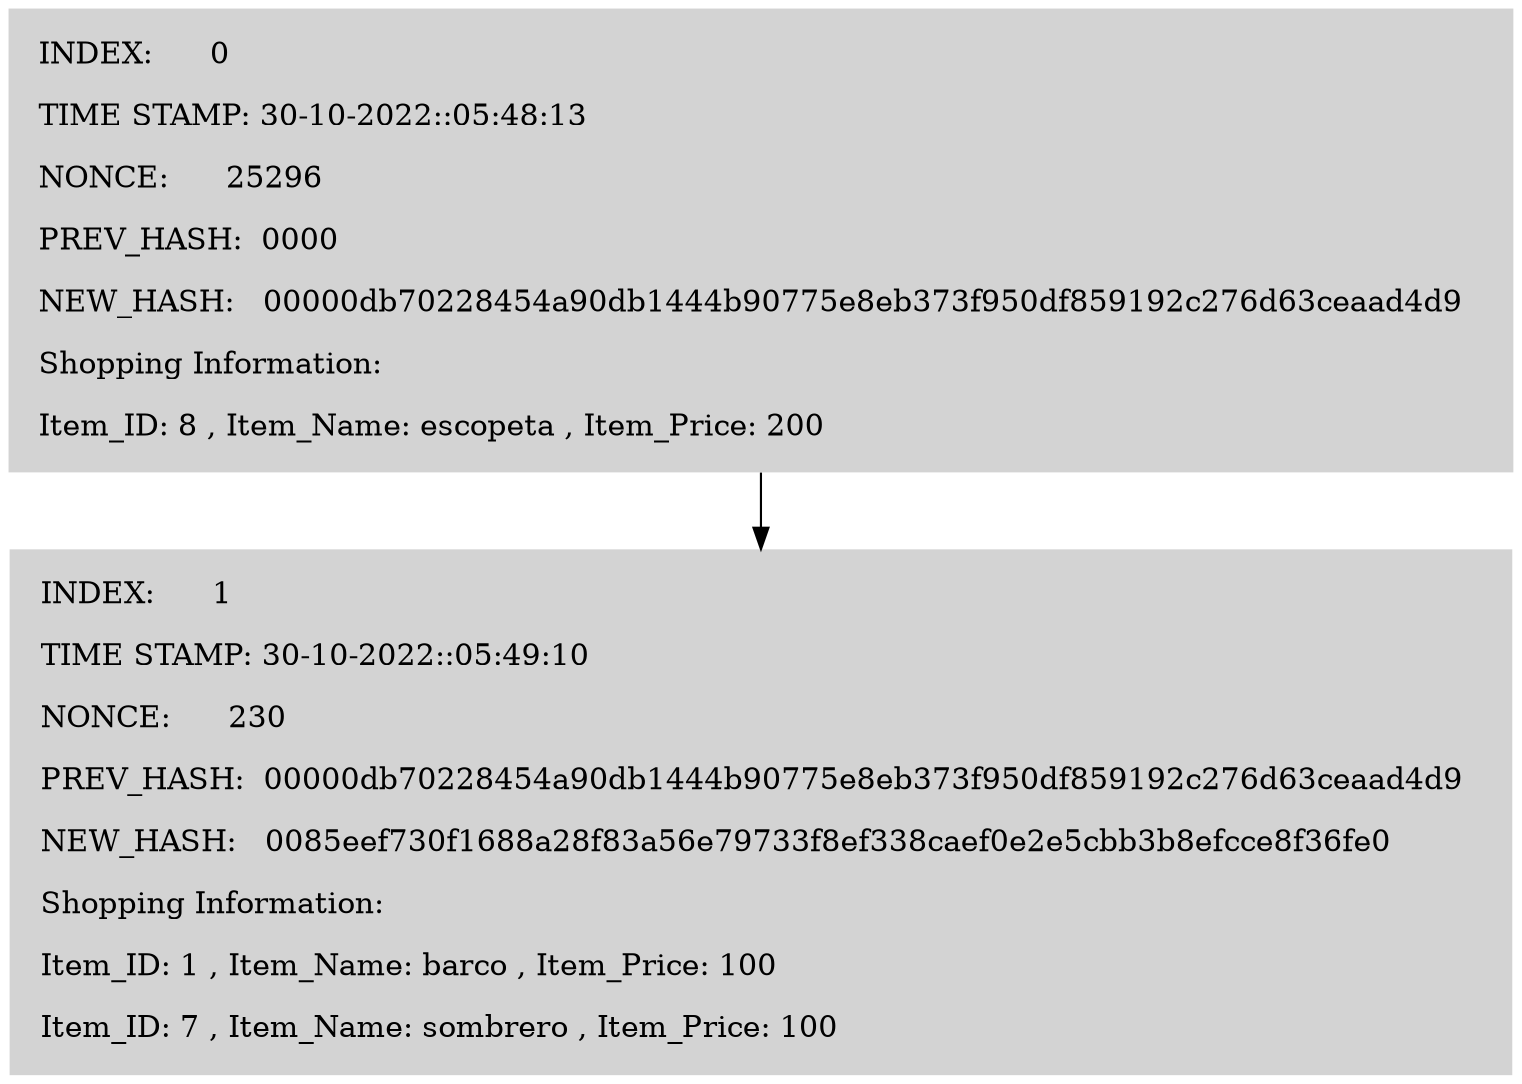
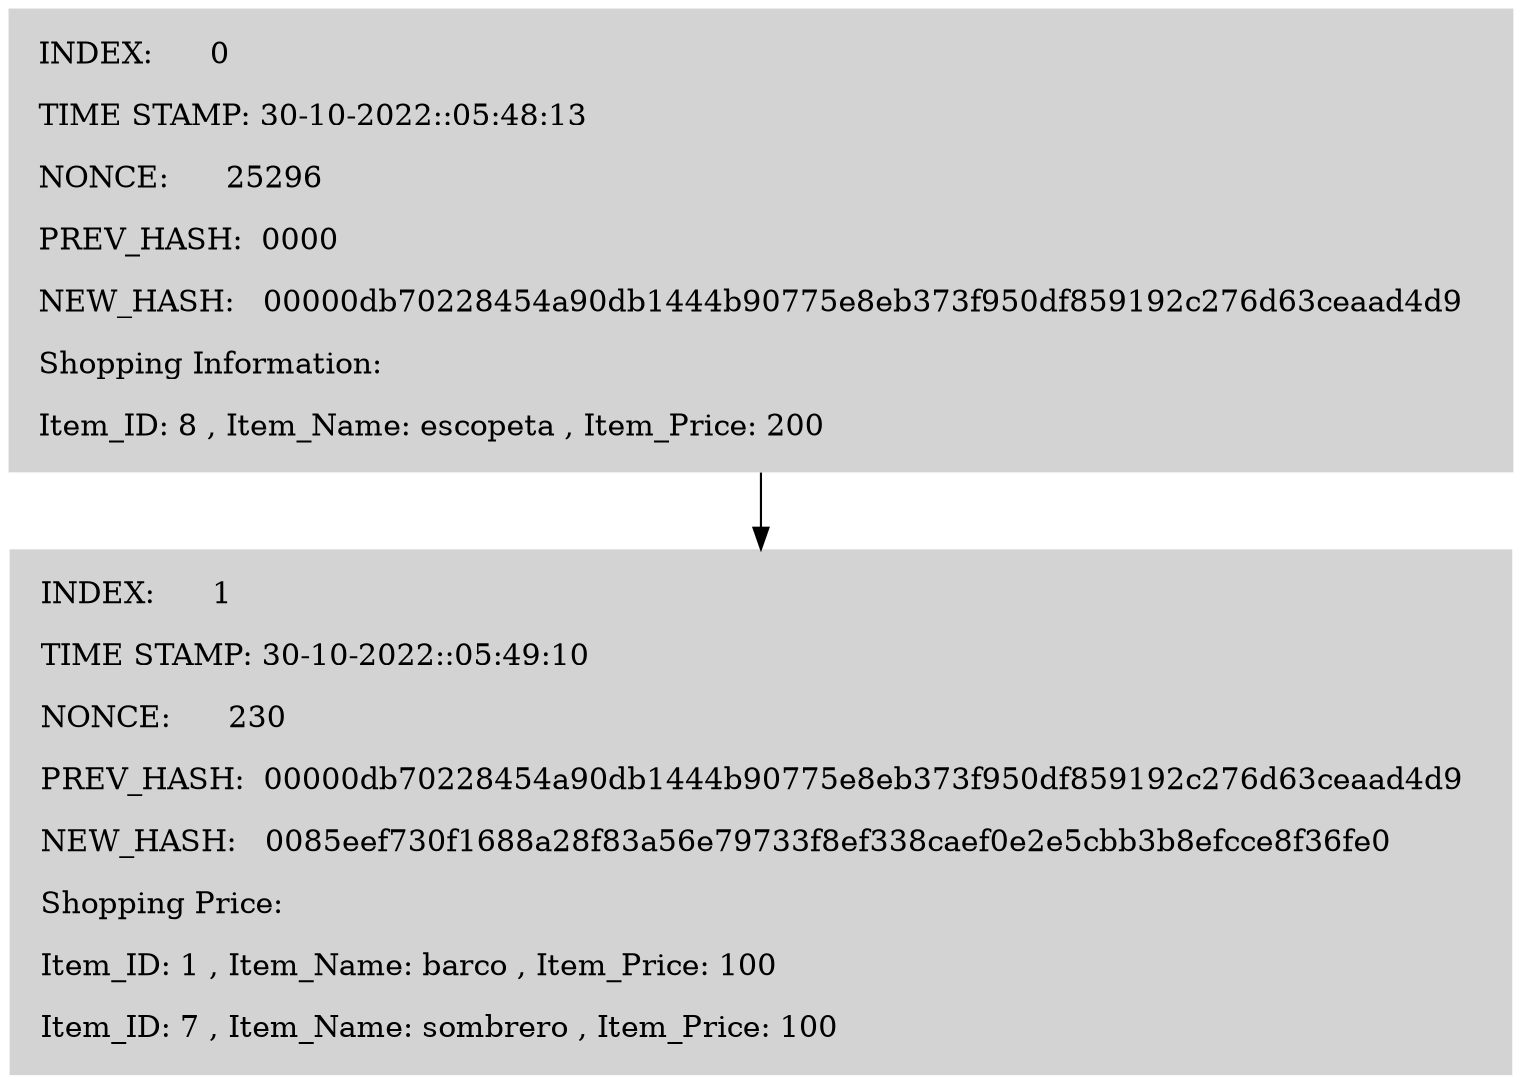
(228, 904) -> (176, 904)
